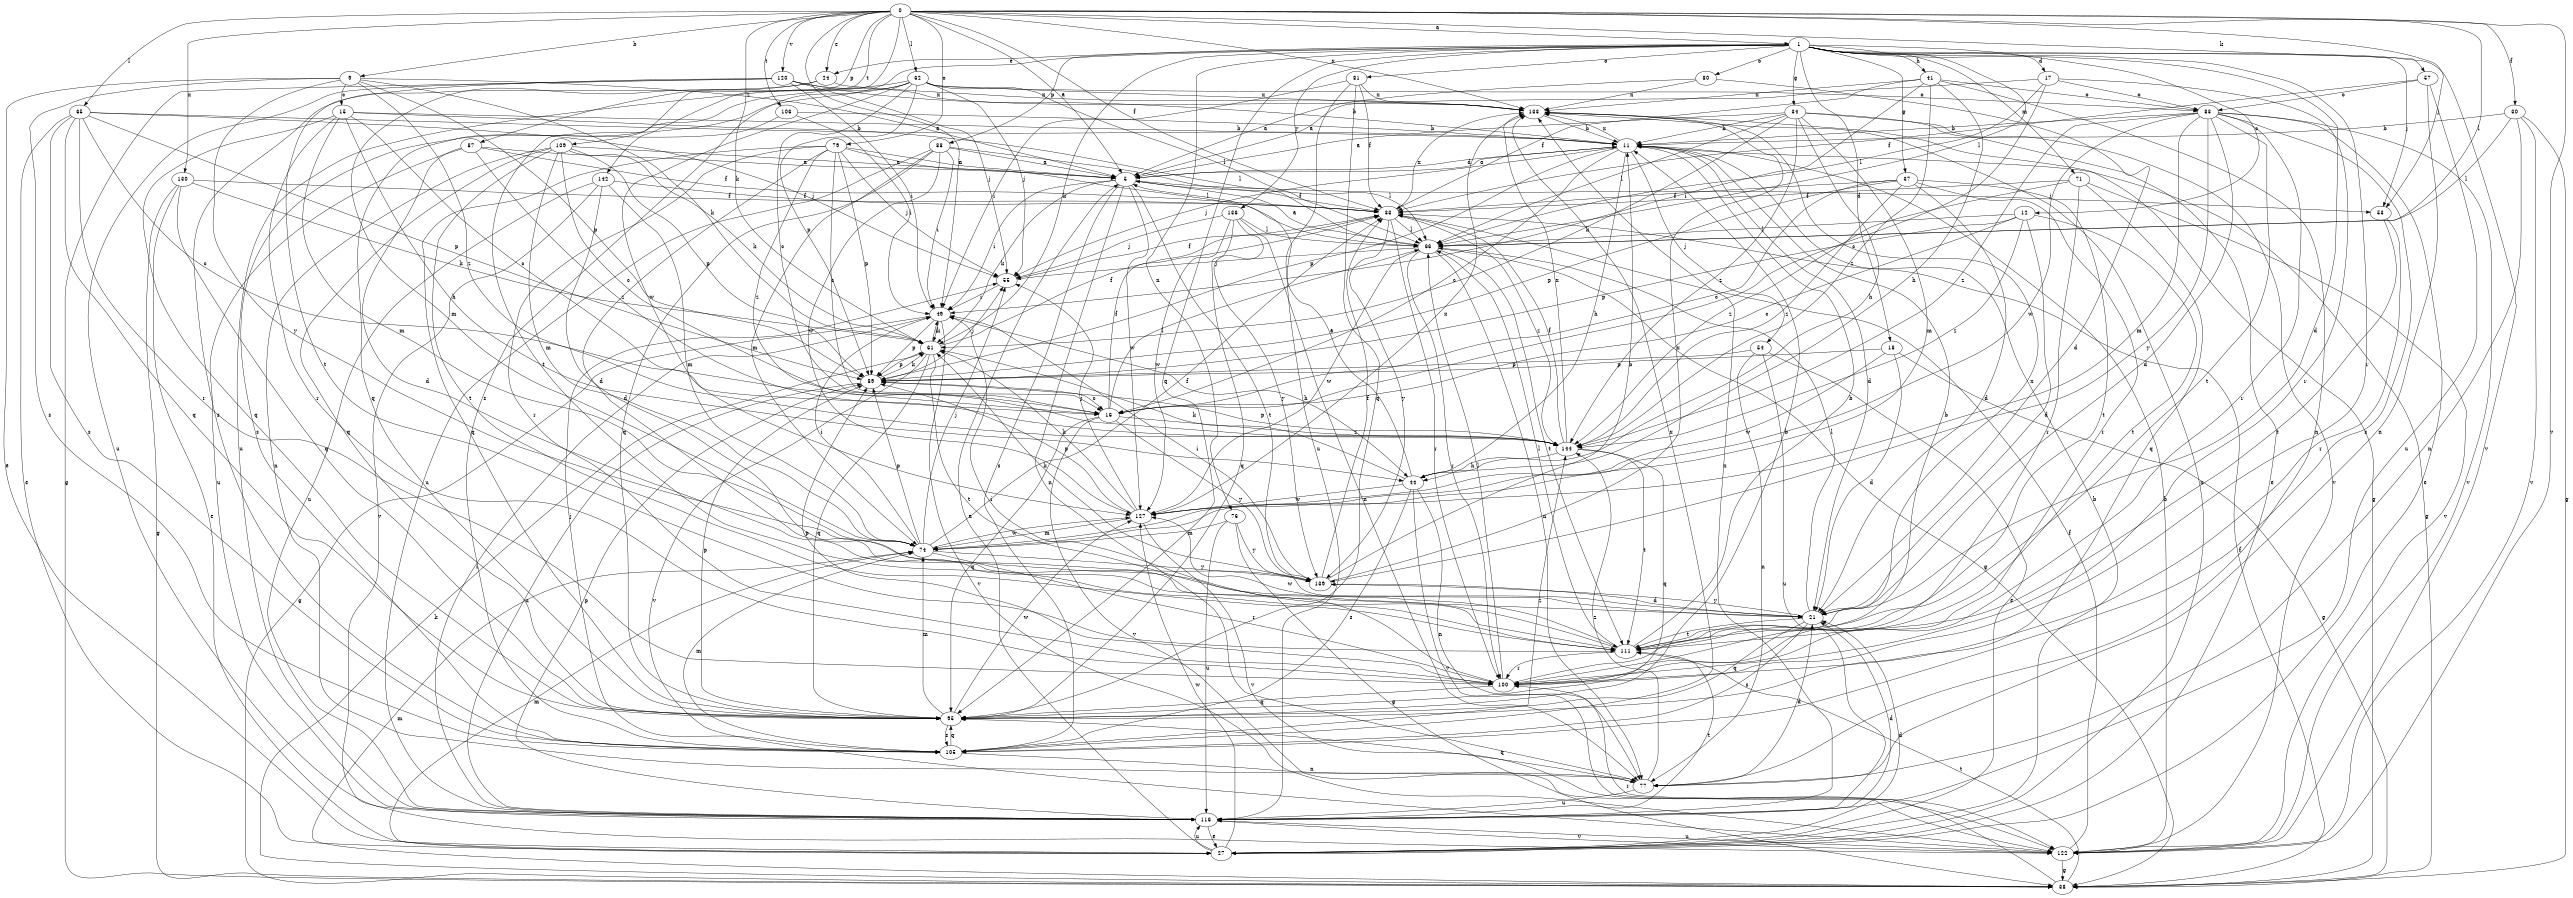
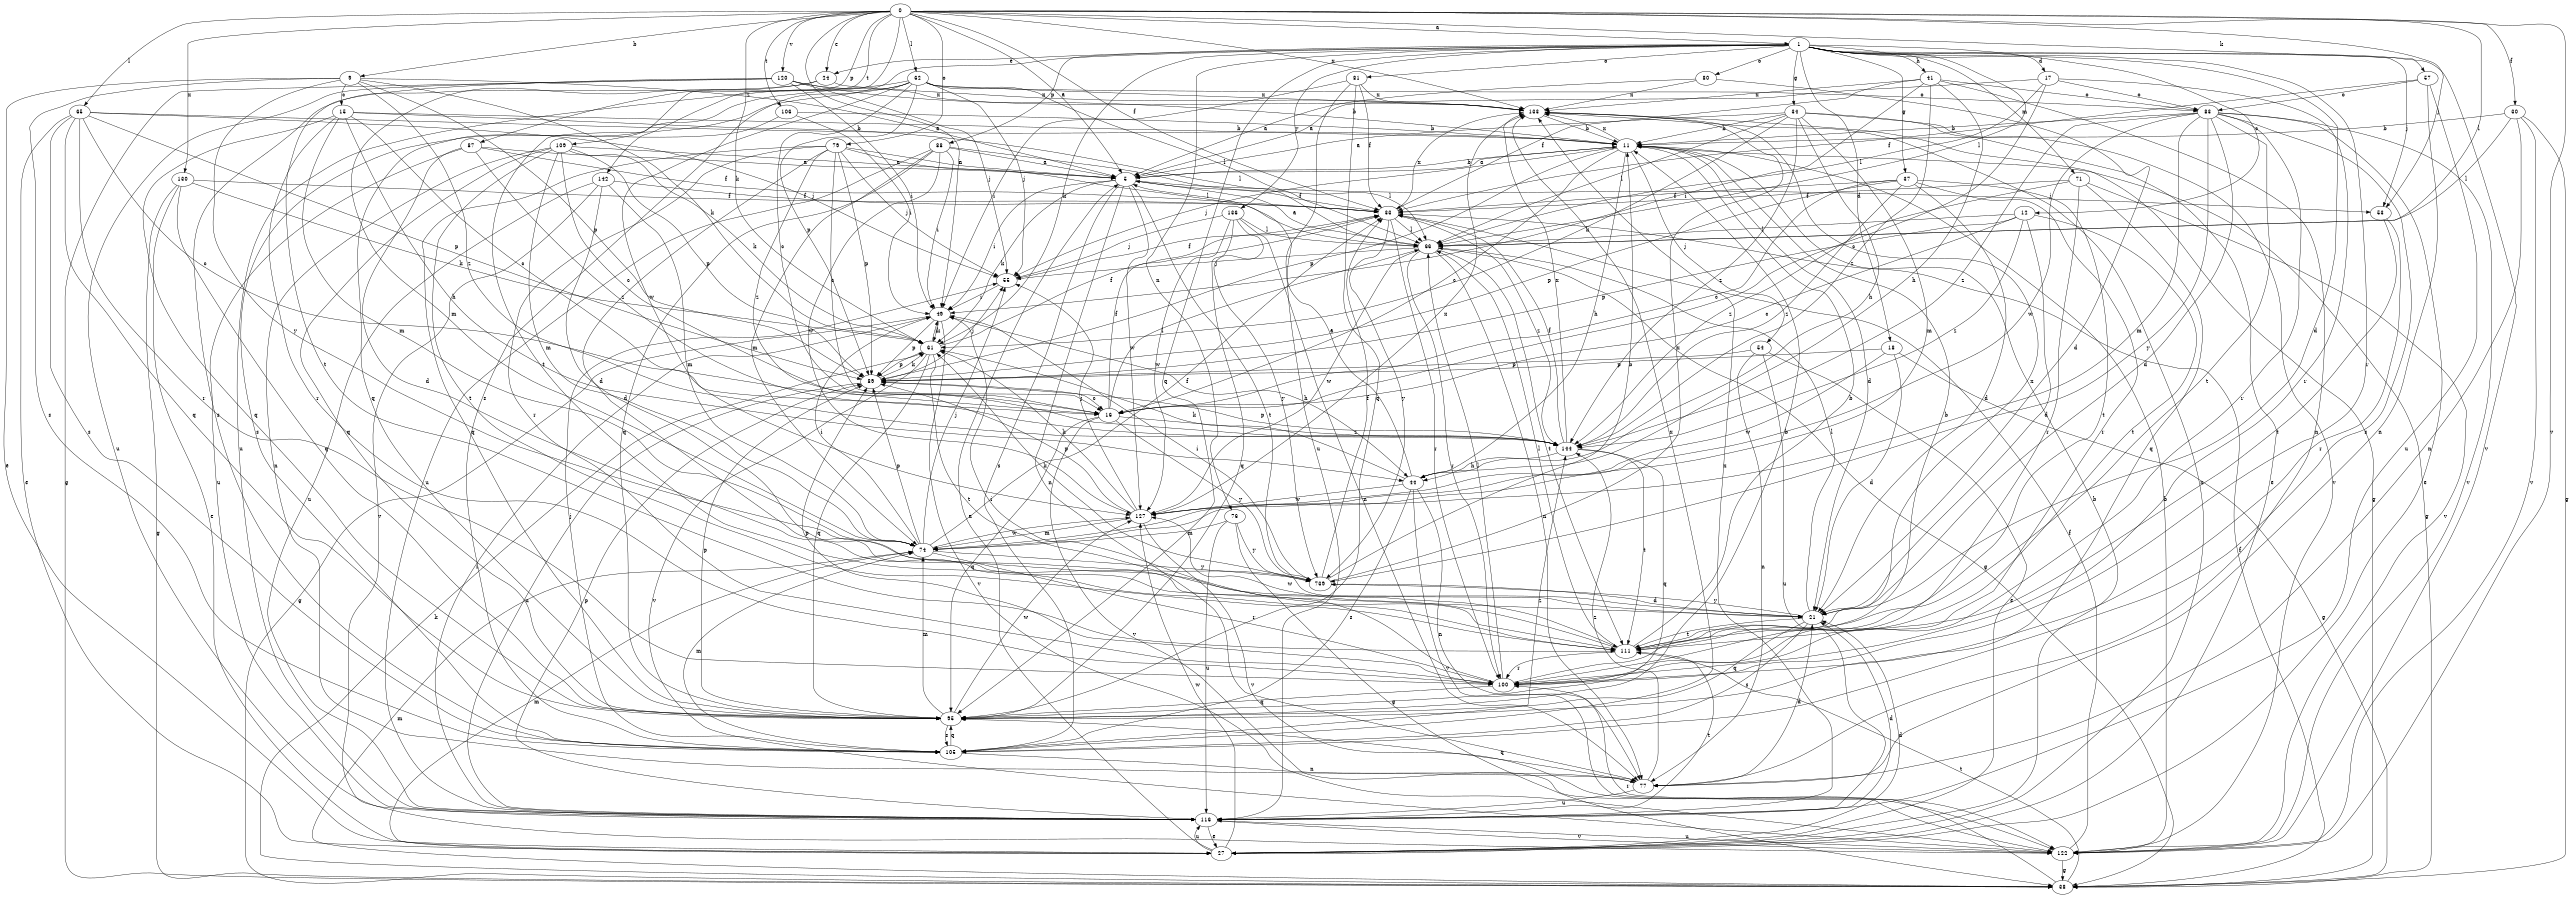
(1469, 163) -> (1469, 163)
(1320, 584) -> (1320, 584)
